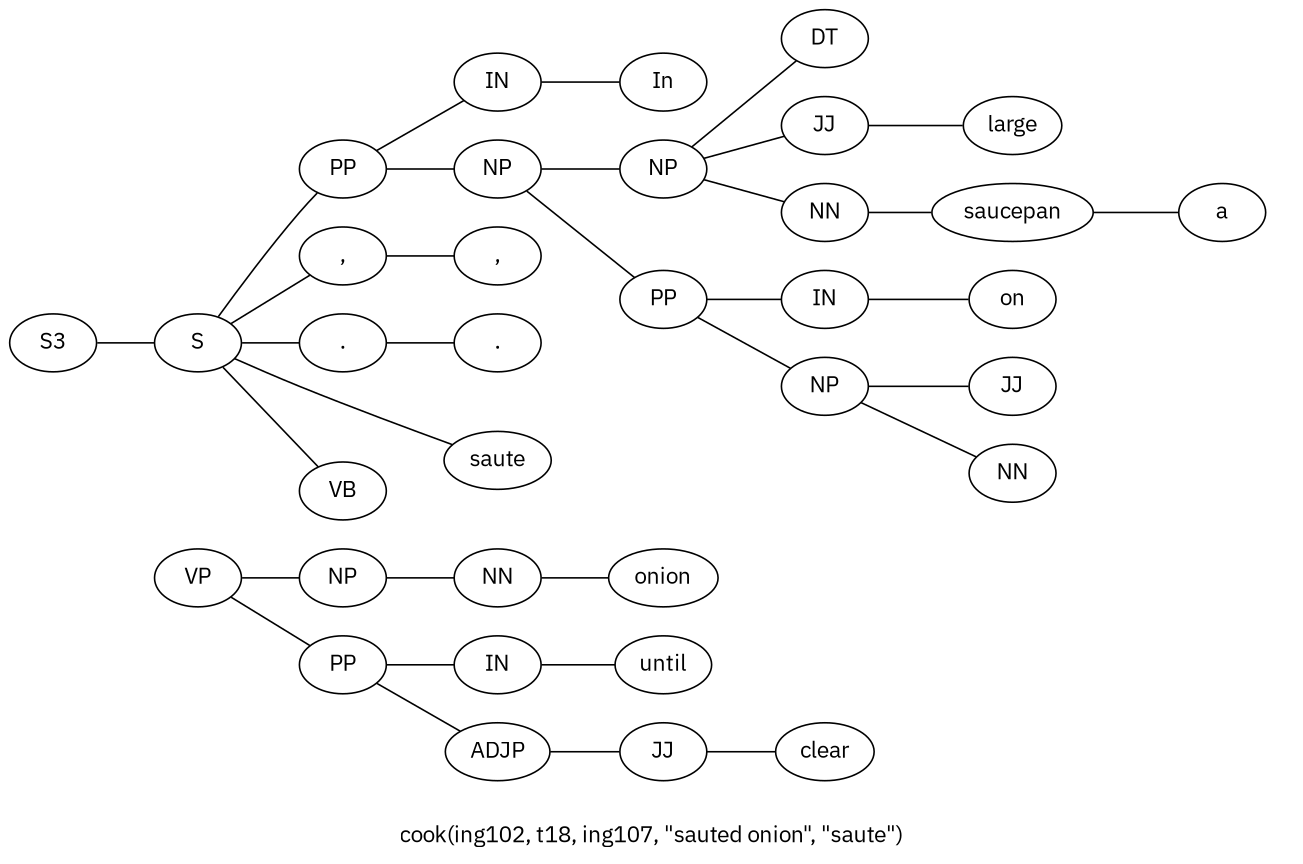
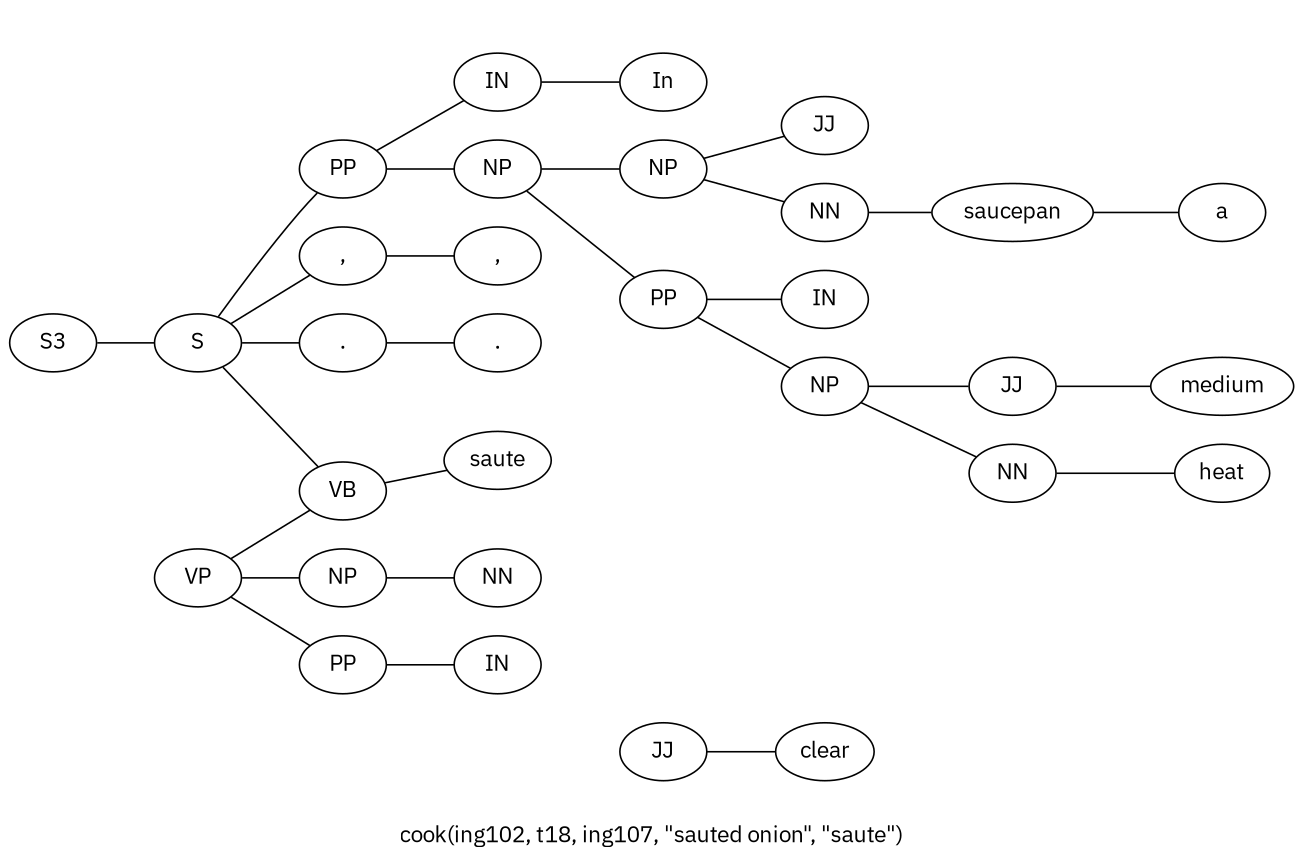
(825, 39) -> none
(1013, 126) -> none
(1013, 299) -> none
none -> (1222, 386)
(343, 403) -> (416, 476)
none -> (1222, 473)
none -> (270, 534)
(663, 578) -> none
(663, 665) -> none
(498, 752) -> none
